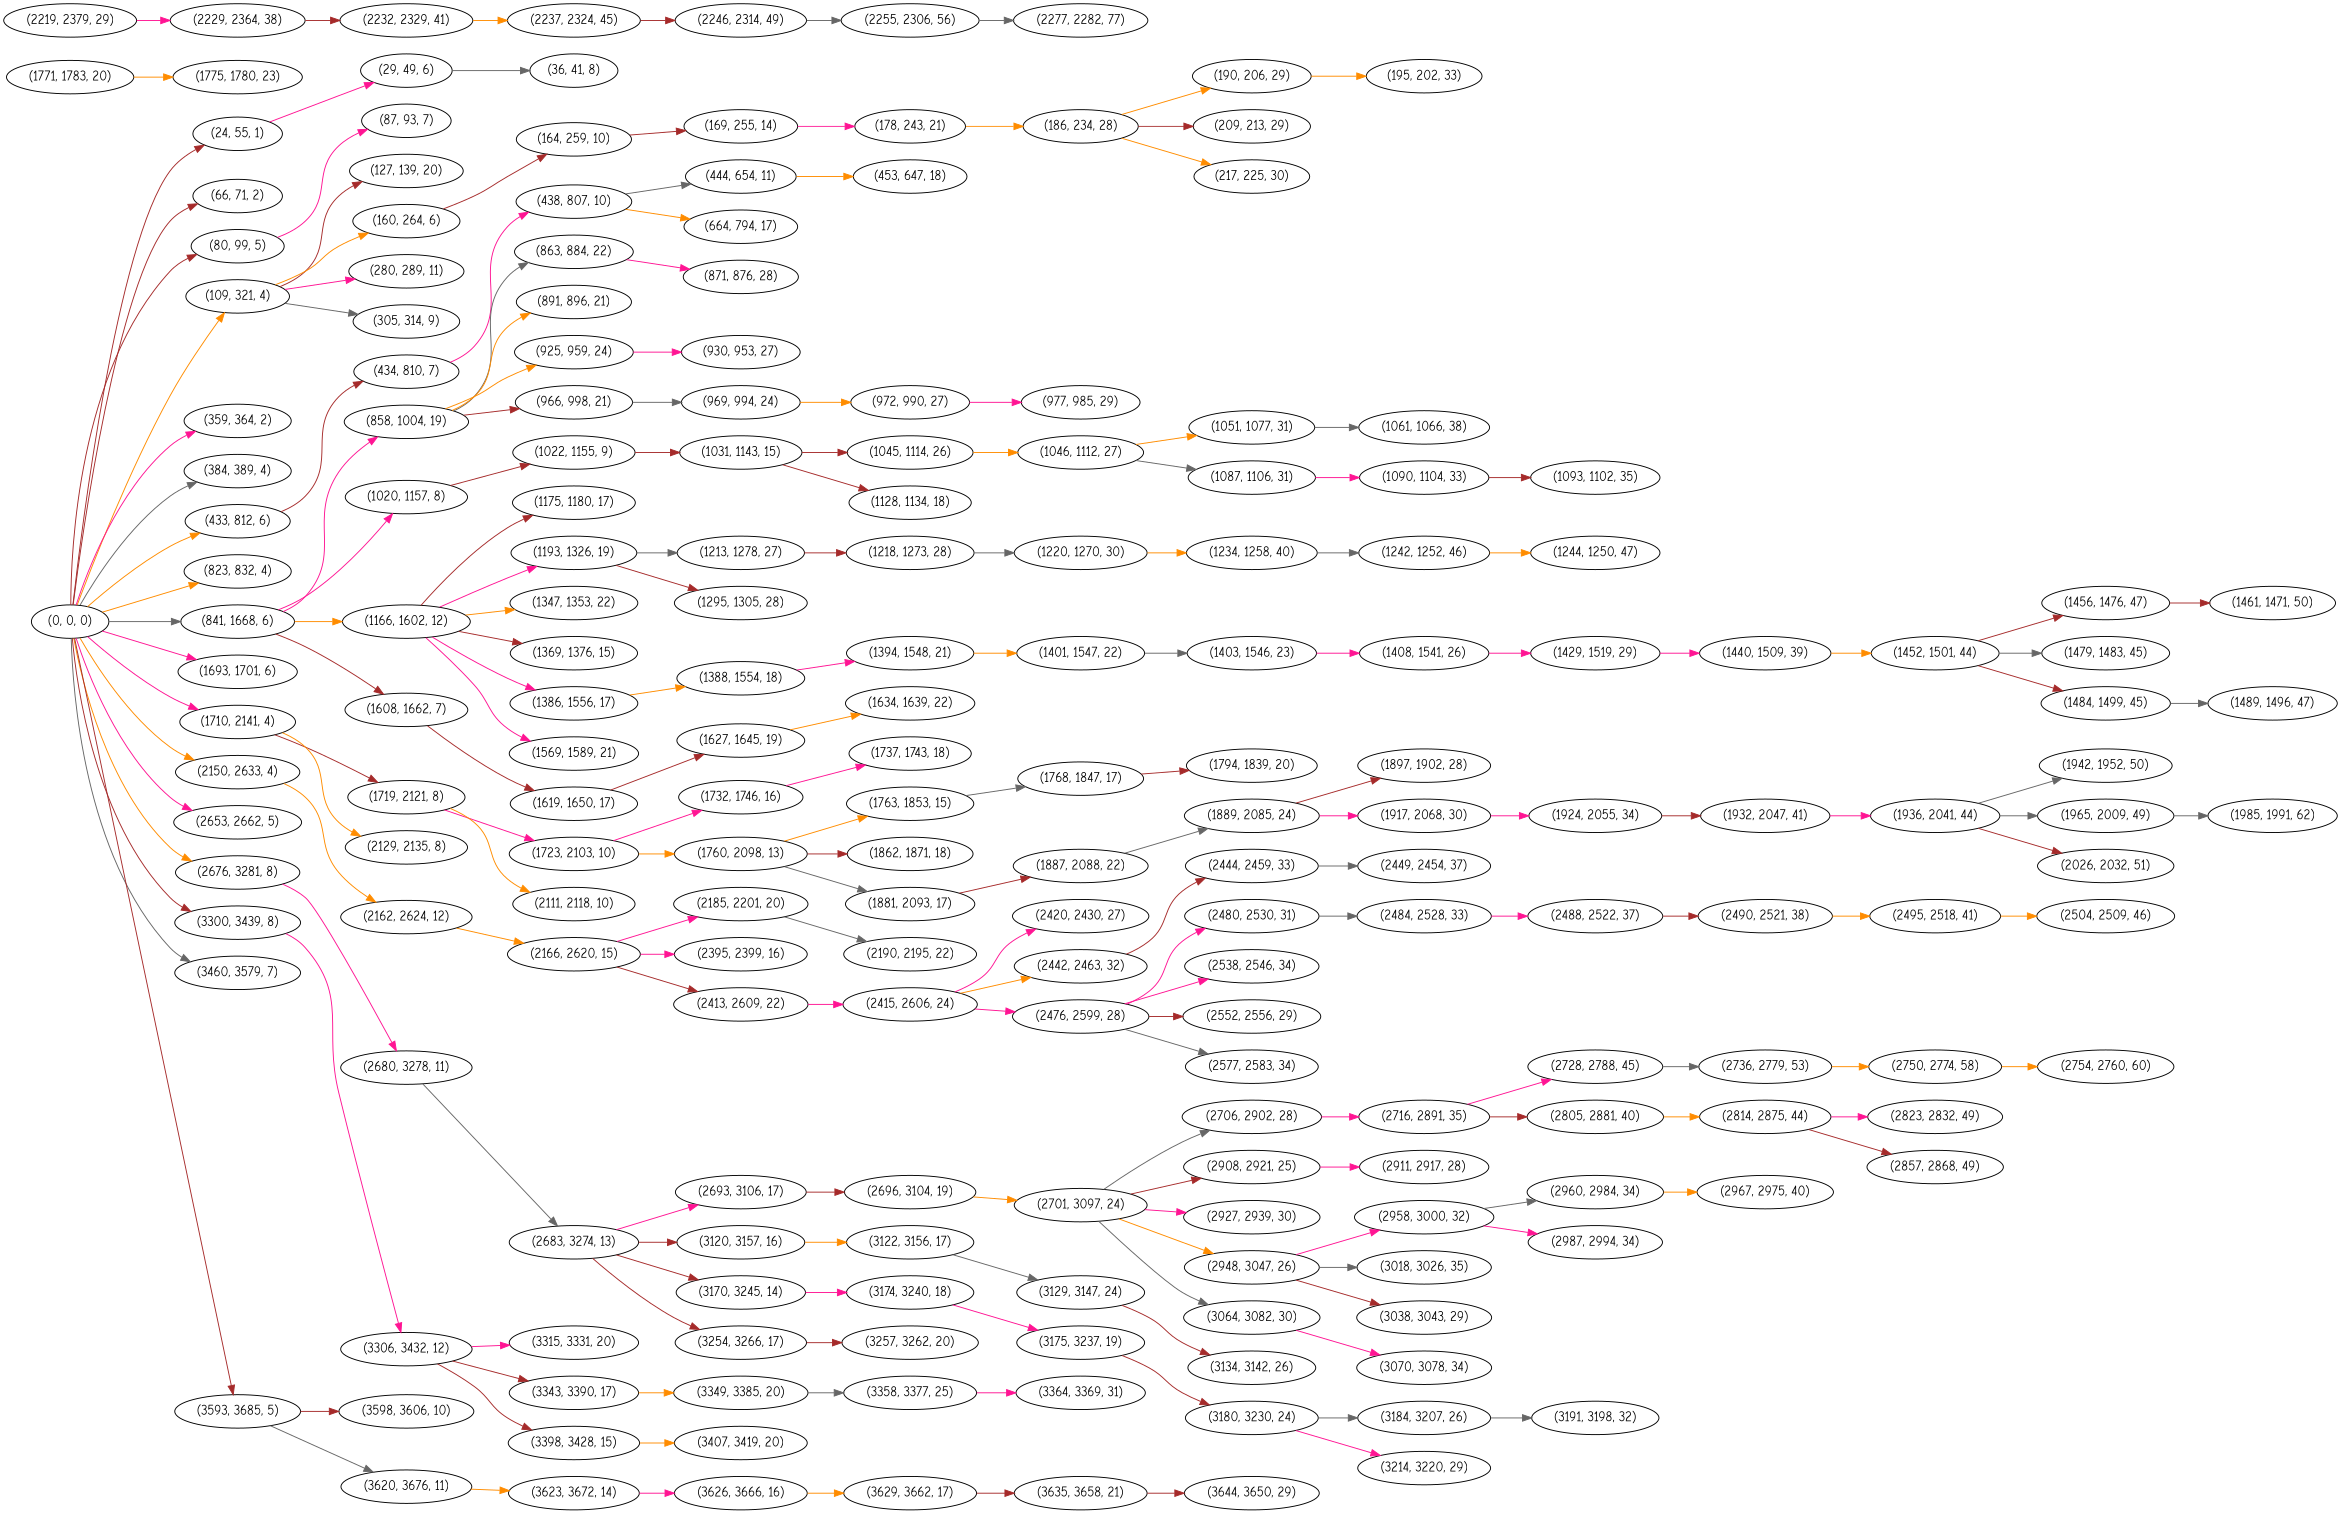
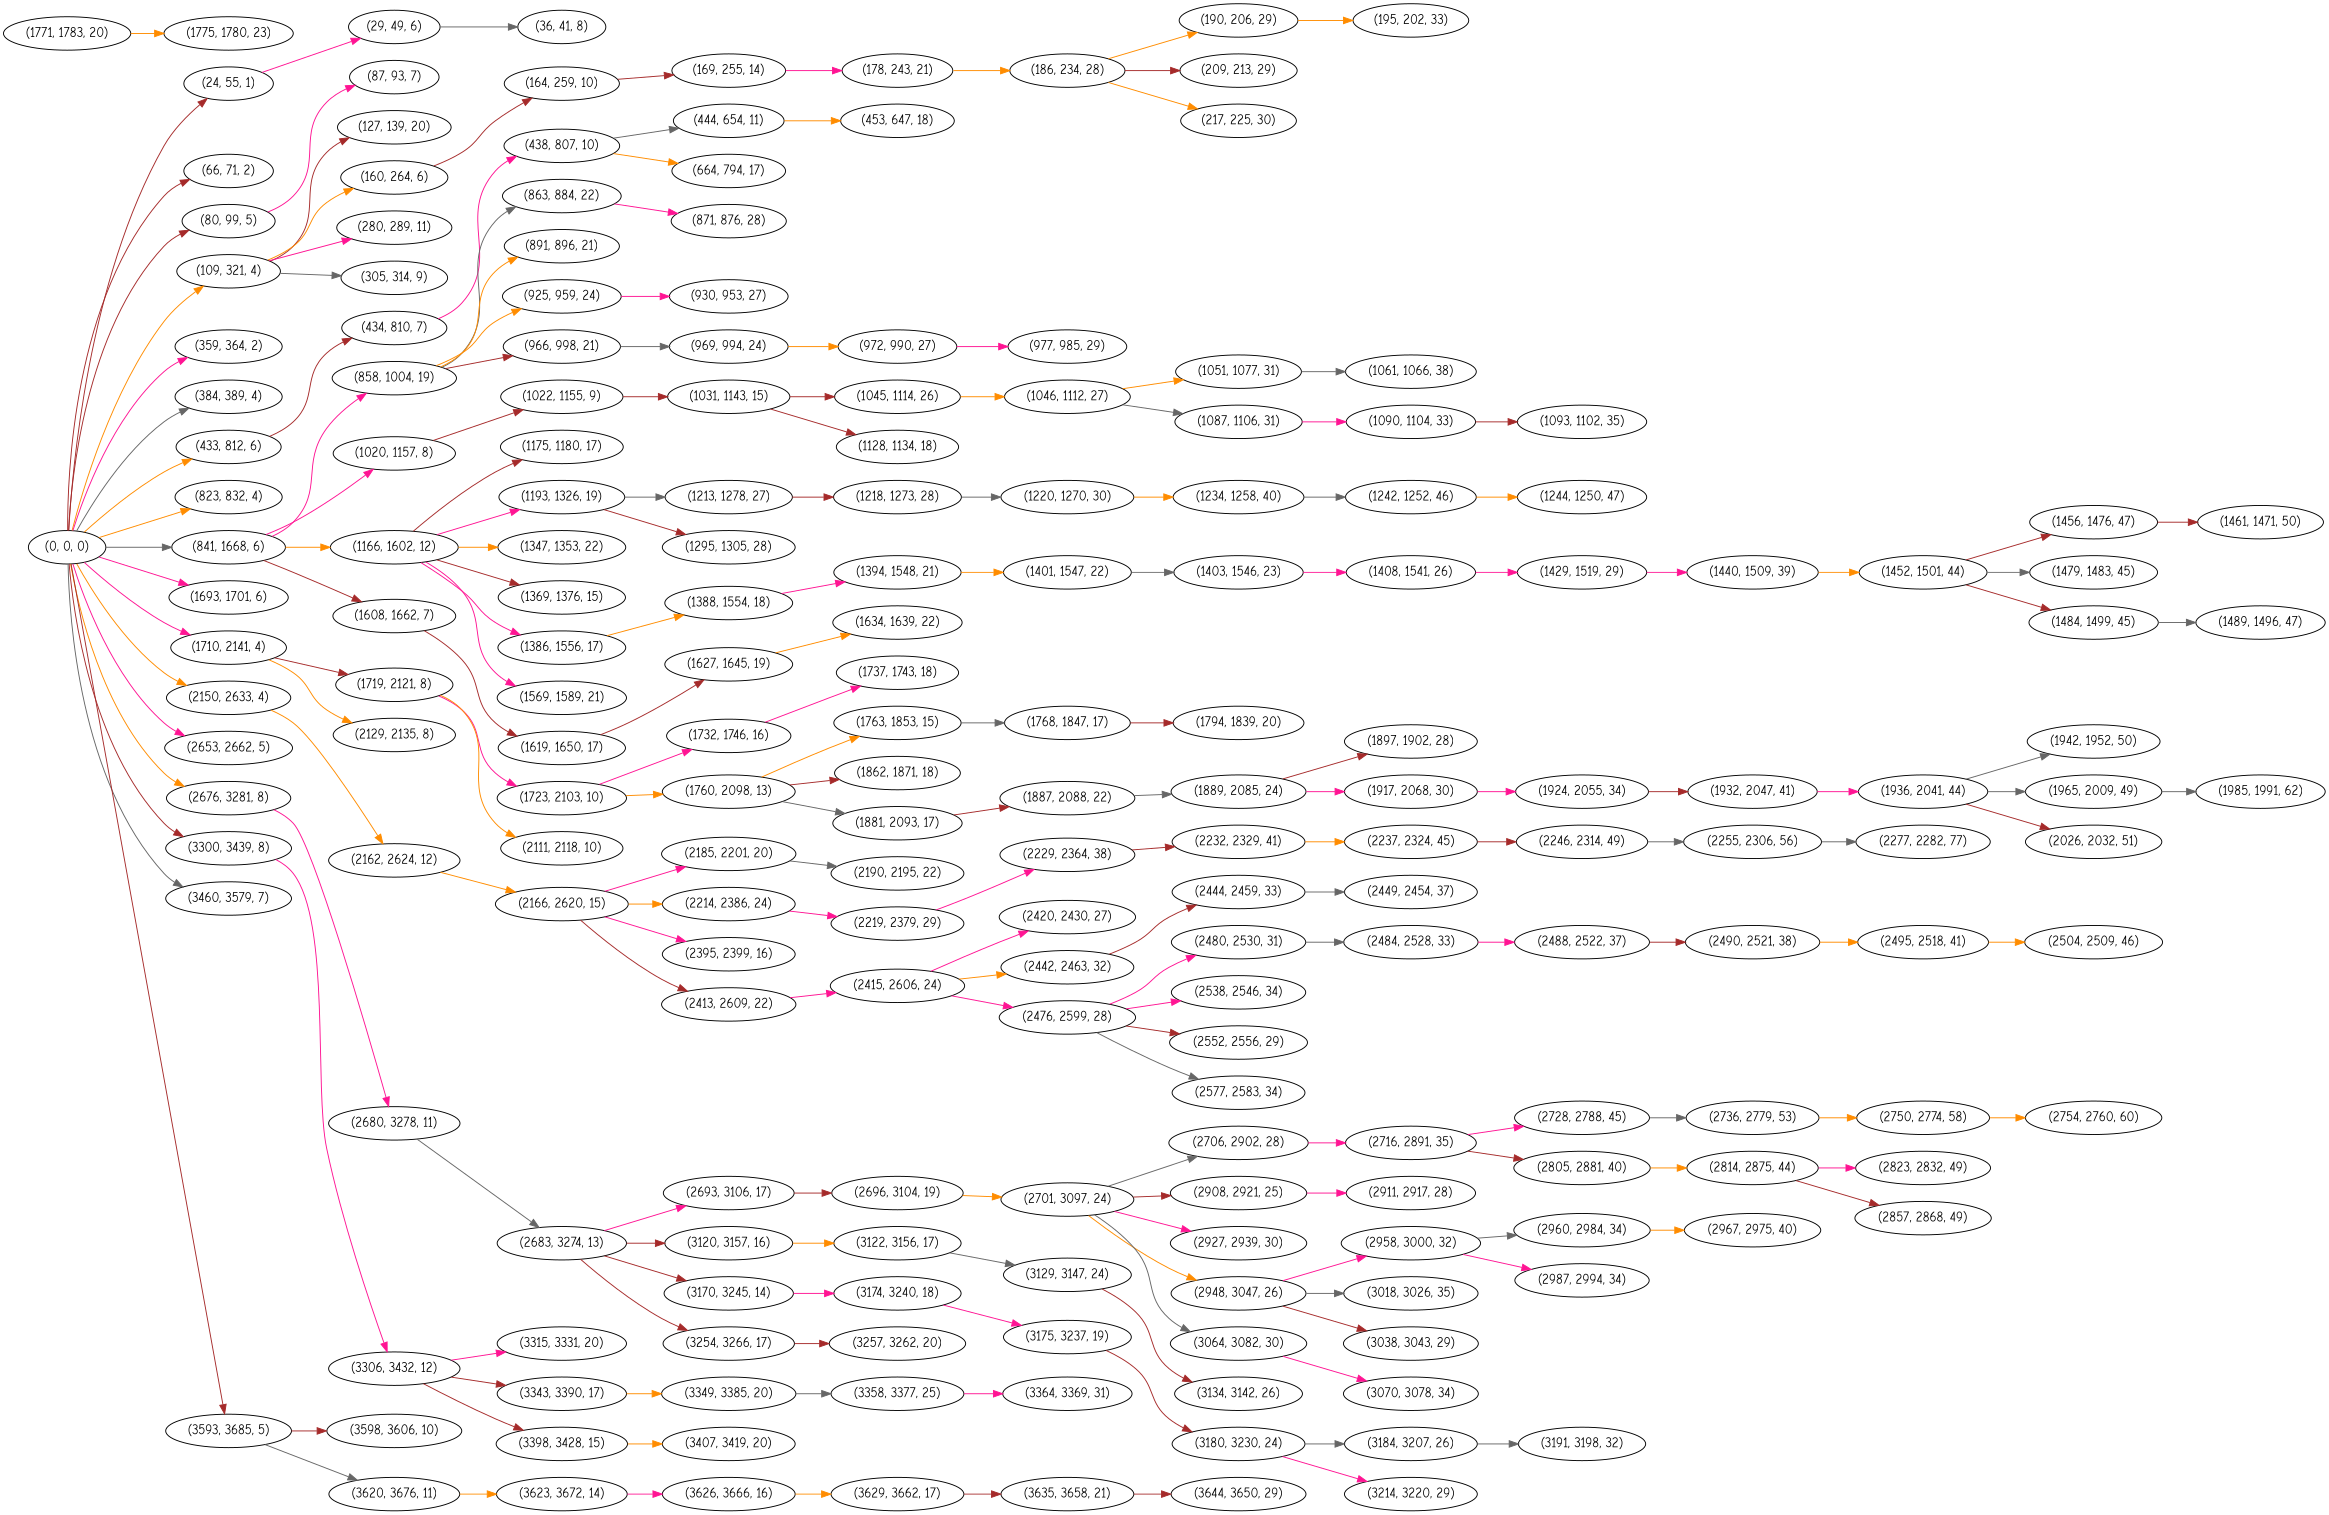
none -> (729, 904)
